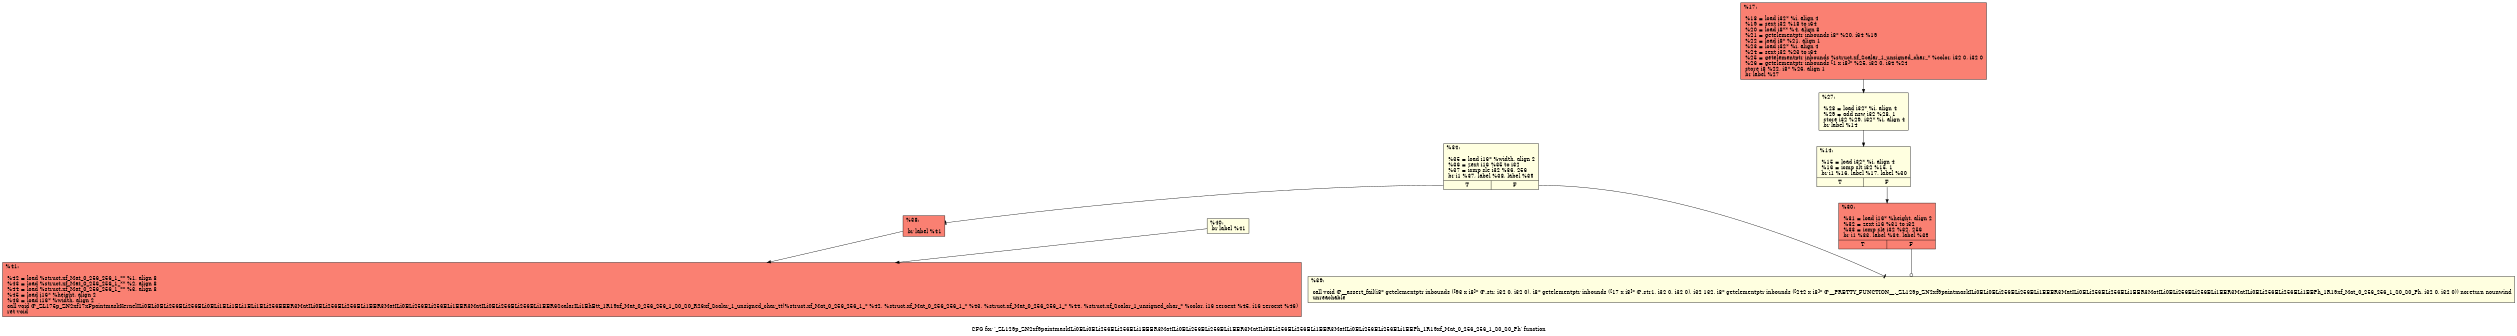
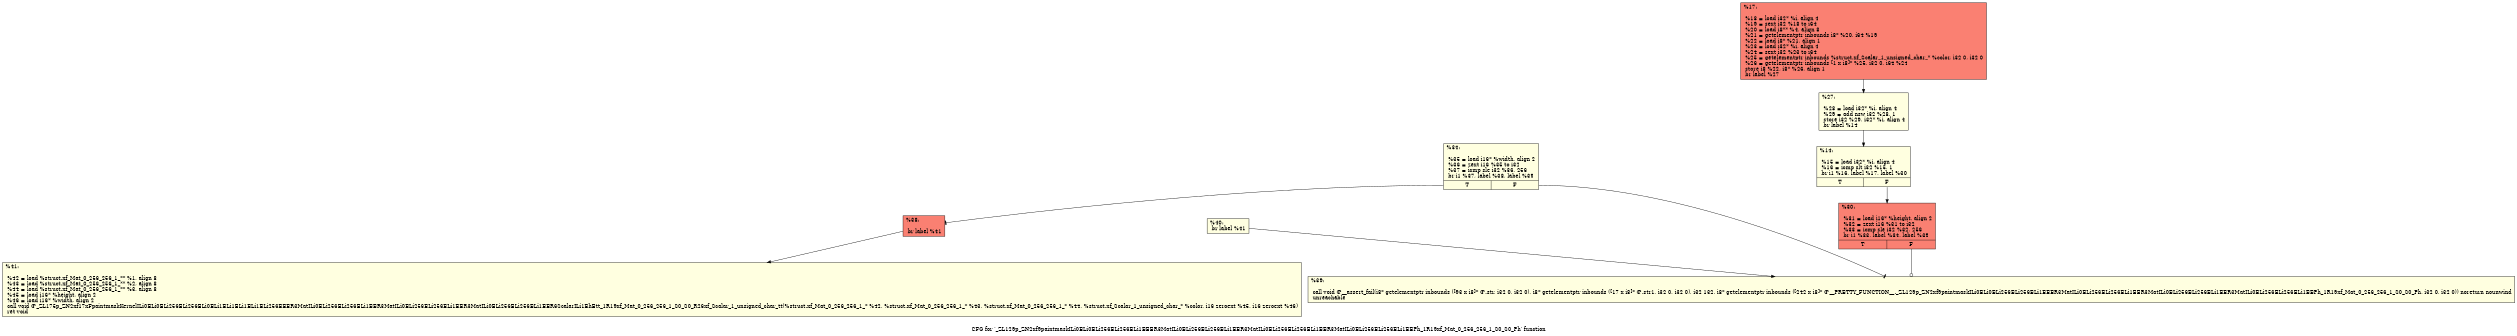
(1053, 245) -> (1510, 252)
(652, 290) -> (652, 290)
